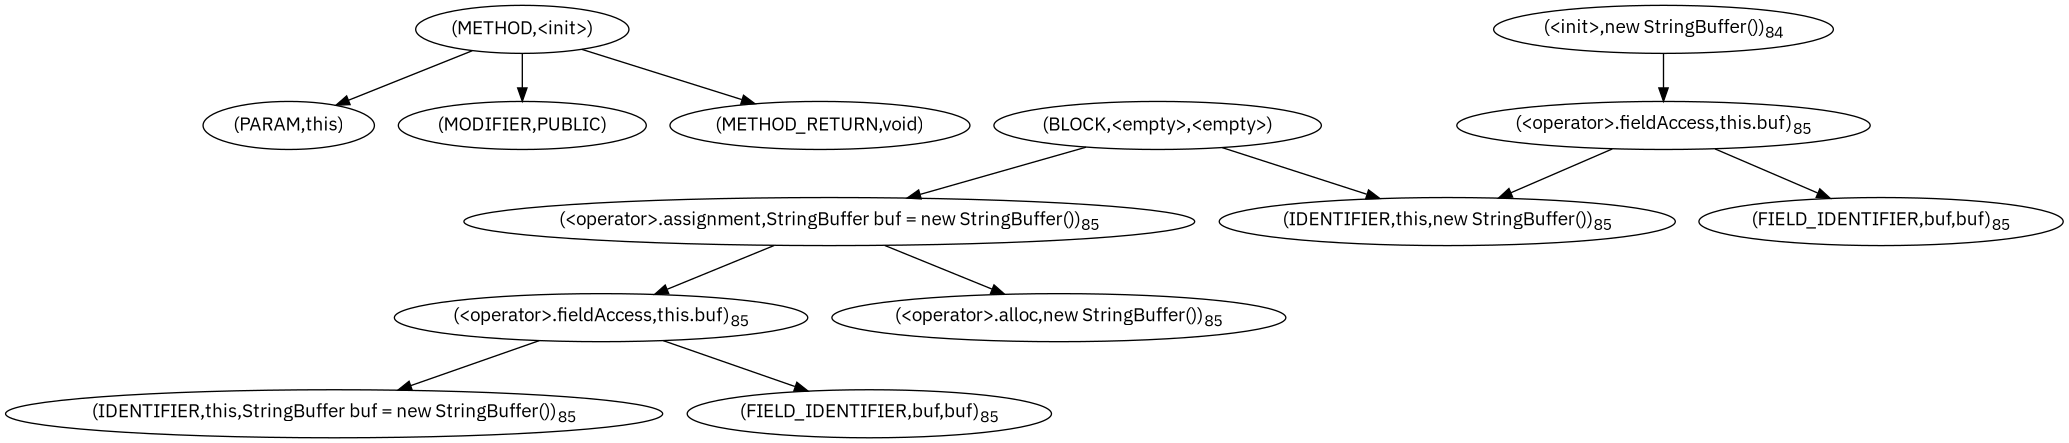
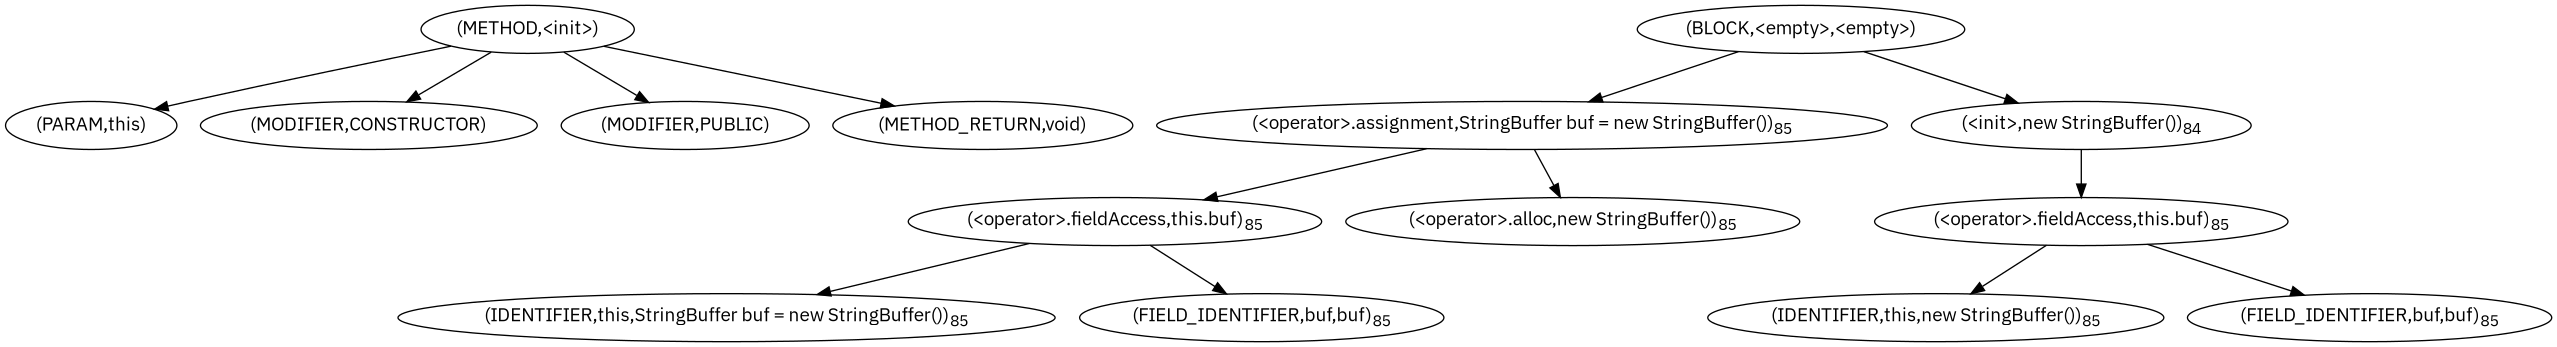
none -> (369, 125)
(1294, 171) -> (1935, 75)
